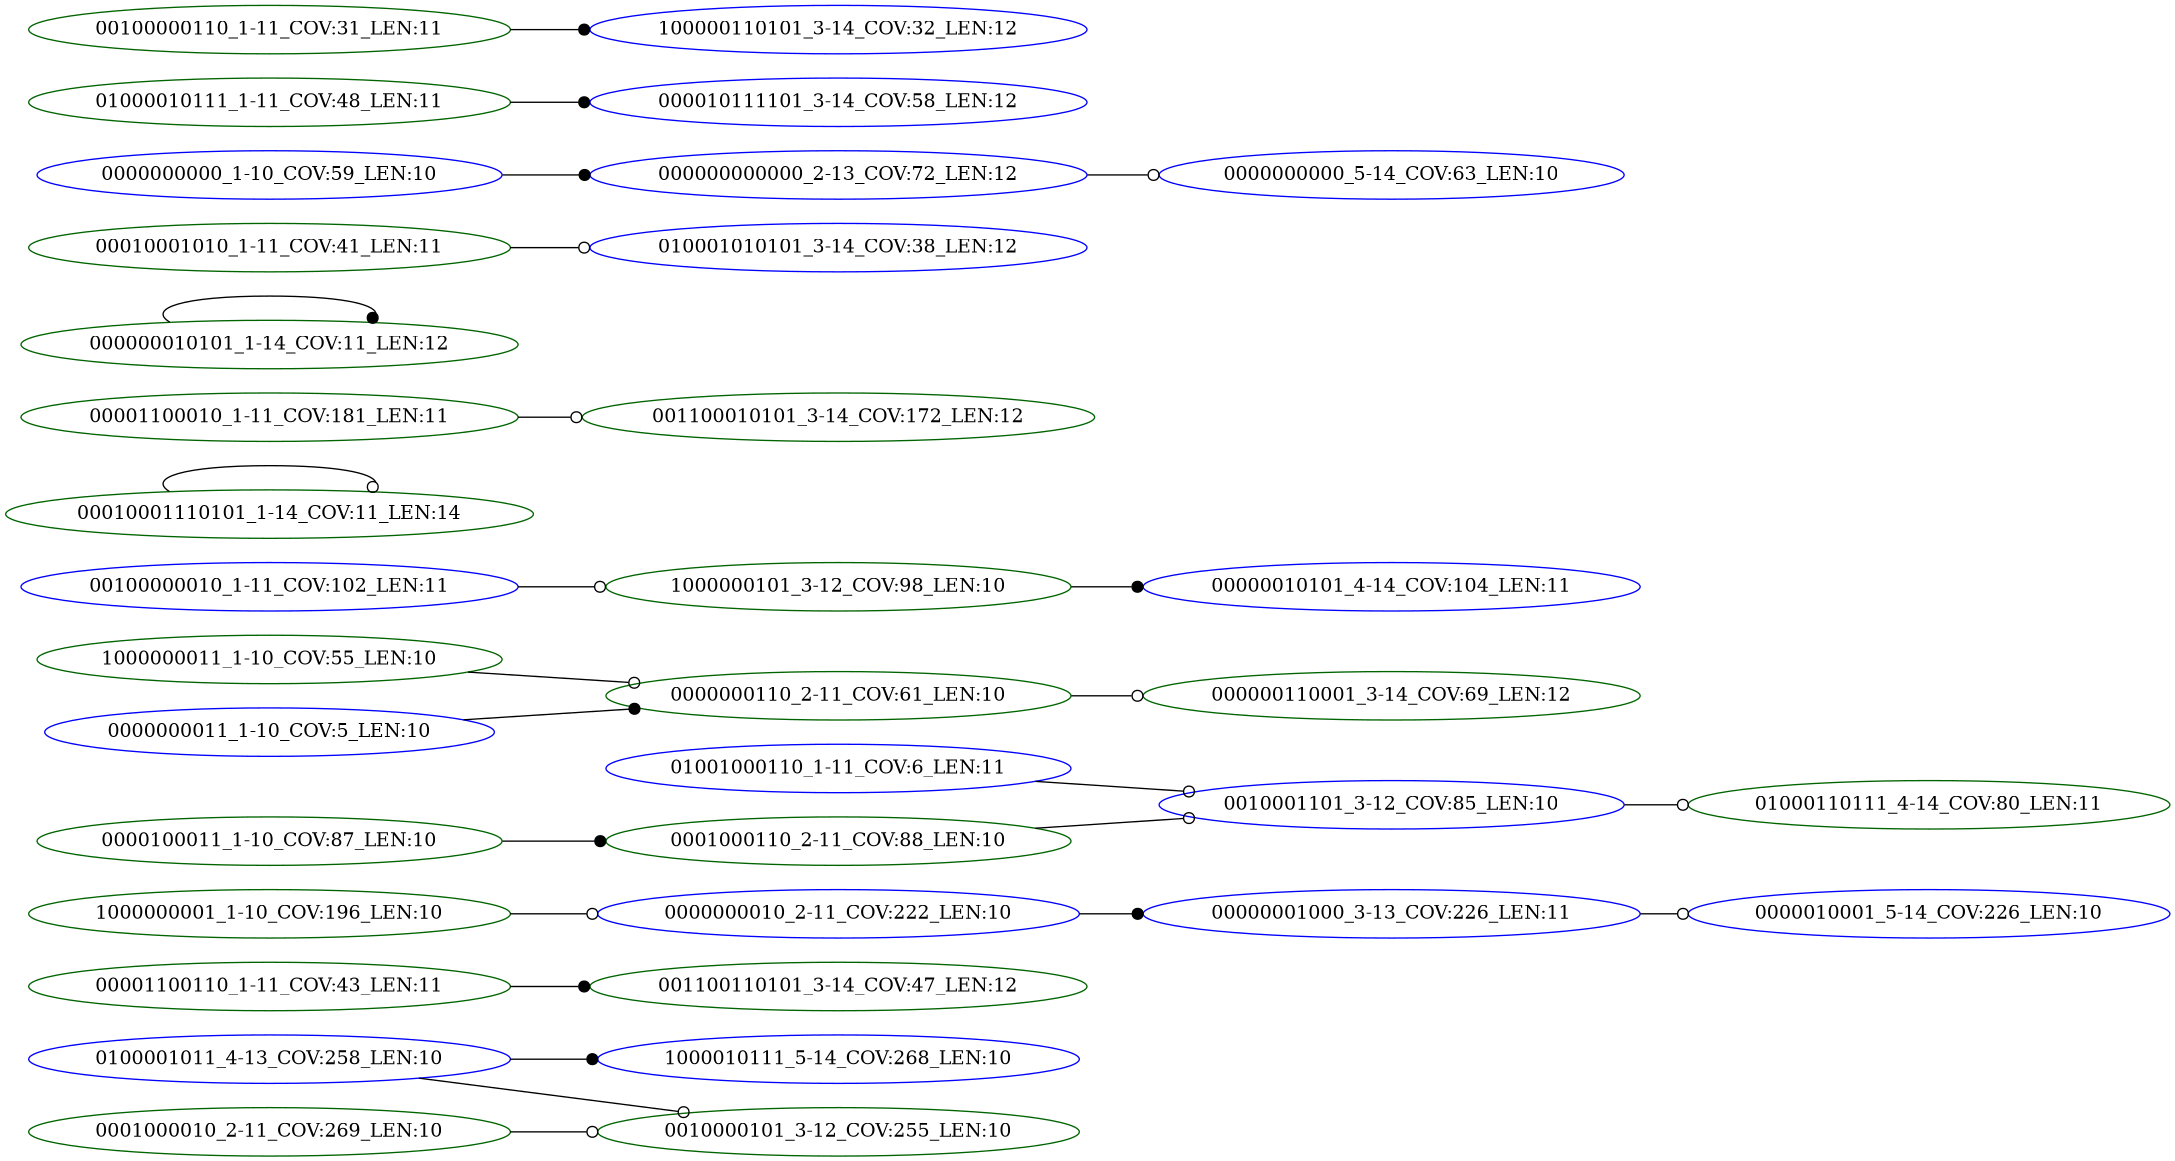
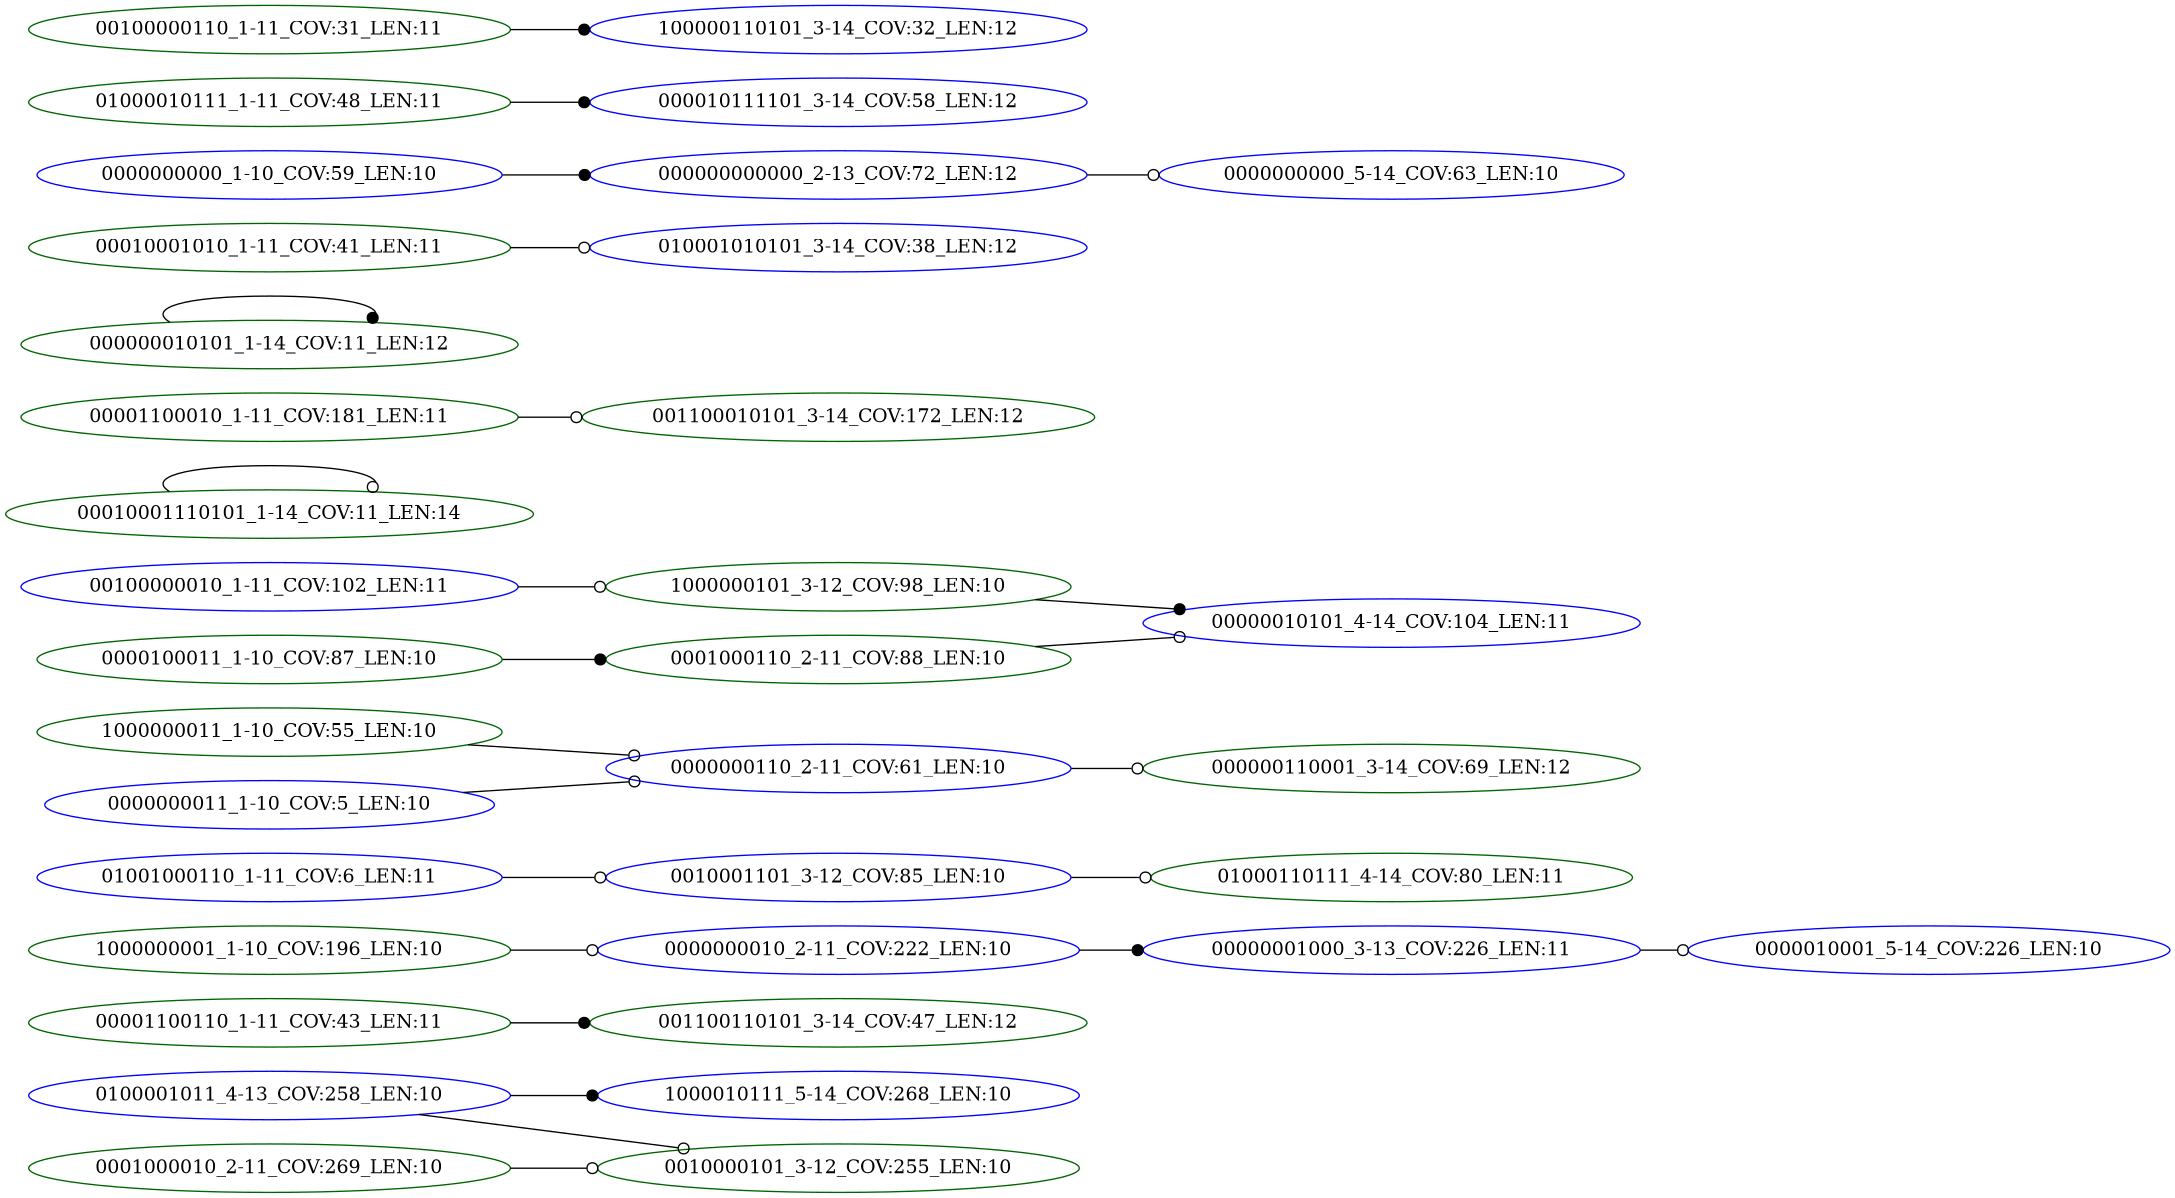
(838, 696) -> (838, 768)
(546, 714) -> (546, 787)
(1109, 823) -> (1105, 642)
